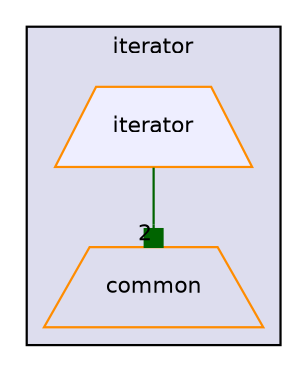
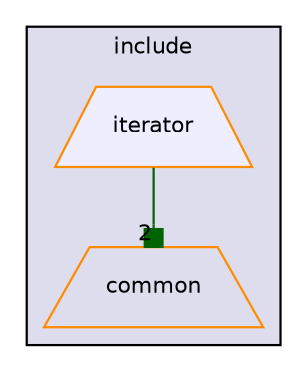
(154, 48) -> (154, 48)
